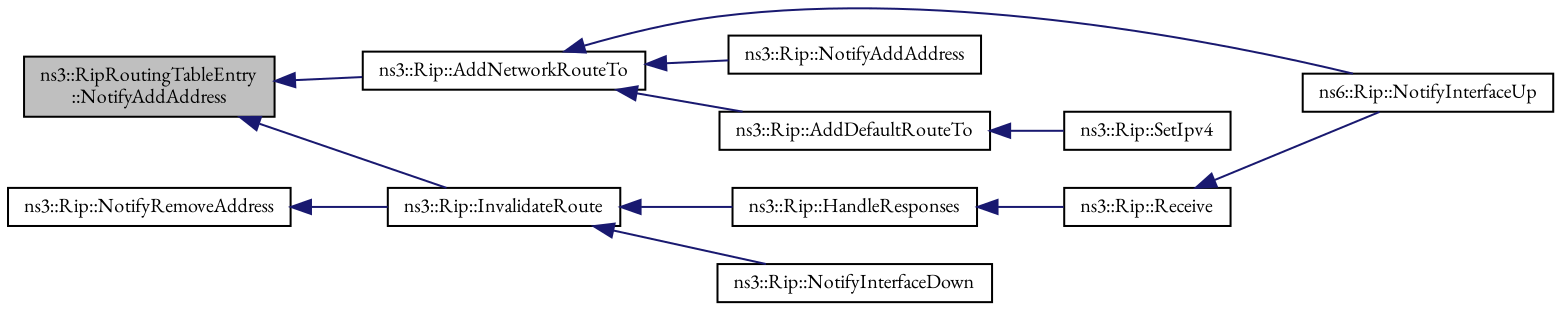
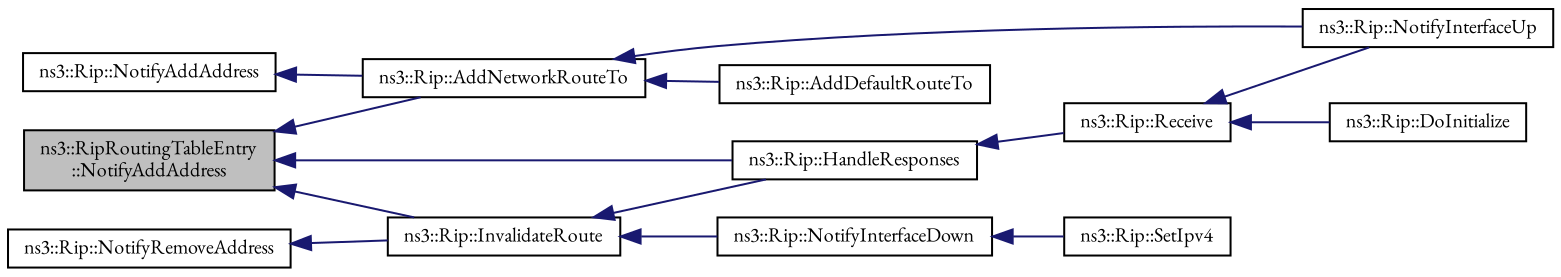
(698, 62) -> (329, 75)
(1428, 93) -> (1428, 28)
none -> (1428, 122)
(1037, 131) -> (1038, 236)
none -> (514, 160)
